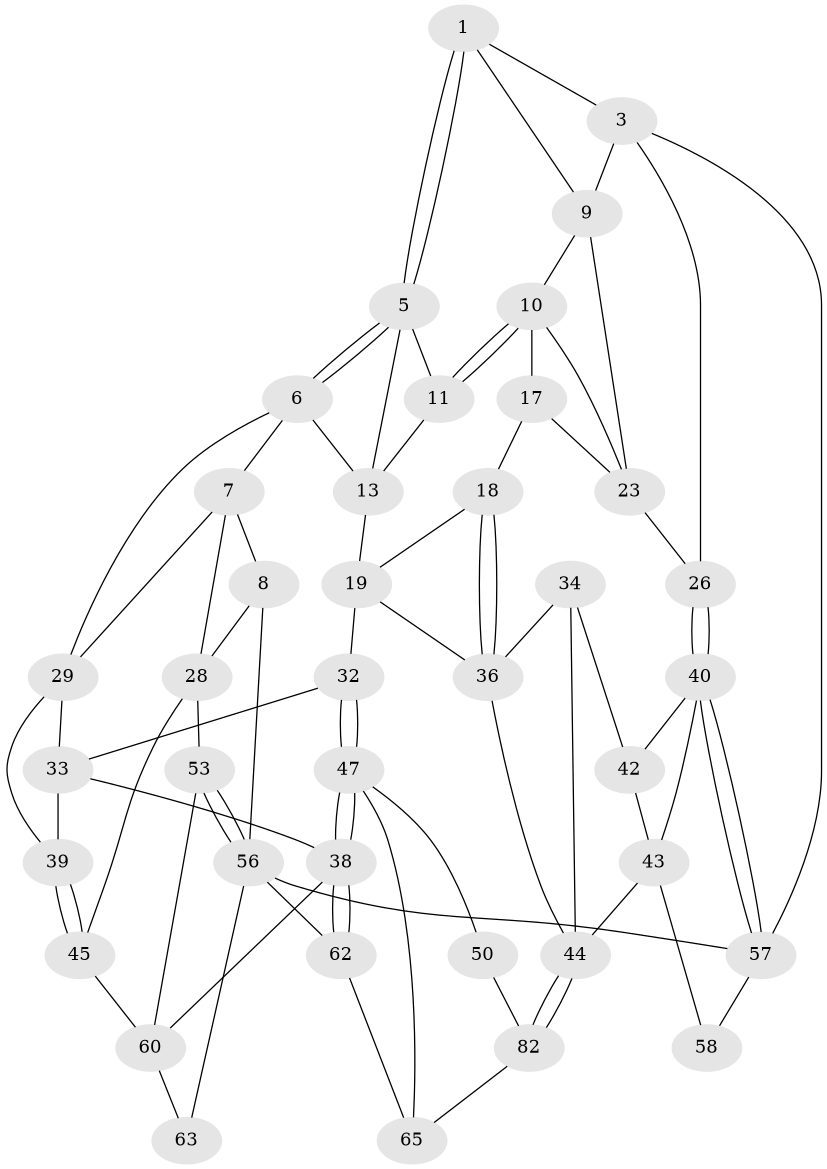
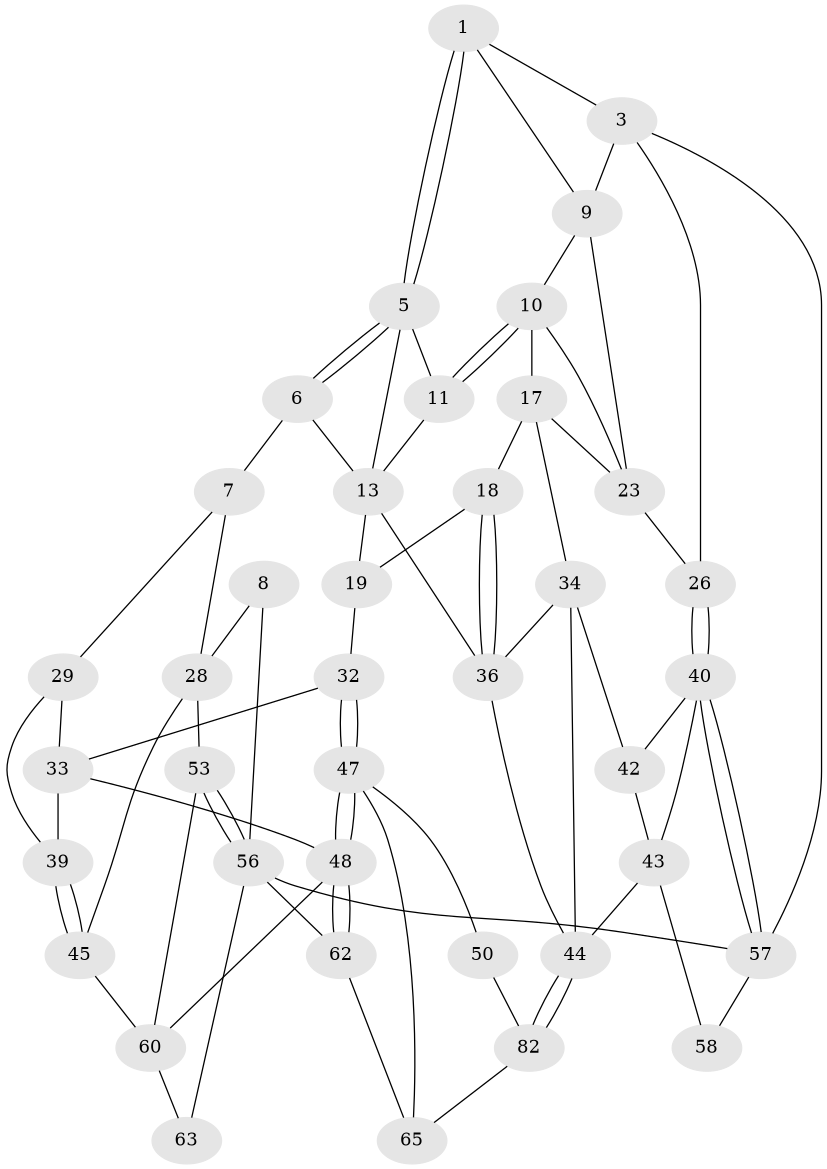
none -> (551, 492)
(145, 512) -> none
(247, 538) -> none
(423, 631) -> (428, 584)
(341, 863) -> (341, 863)
